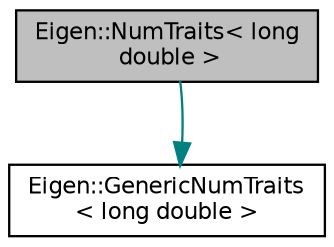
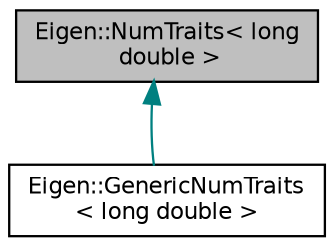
(182, 112) -> (152, 135)
